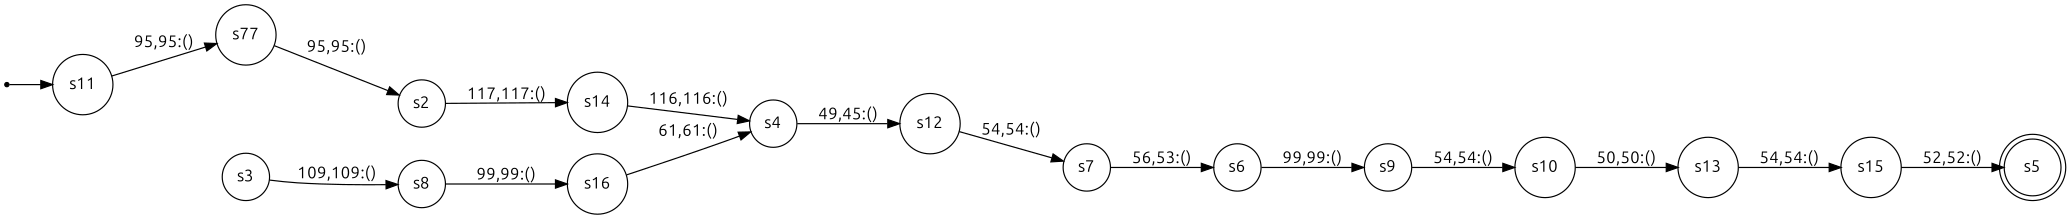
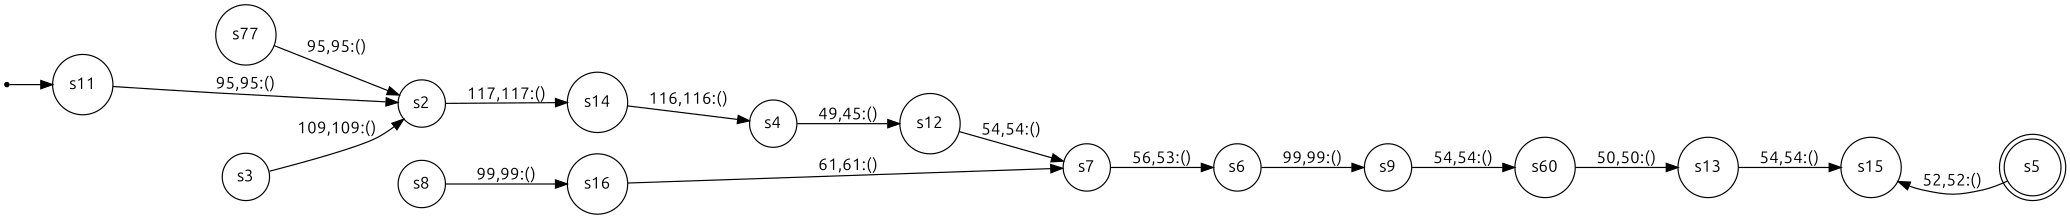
(159, 62) -> (249, 95)
(683, 156) -> (839, 176)
(1545, 167) -> (1545, 167)
(1947, 167) -> (1959, 194)
(328, 184) -> (334, 153)
